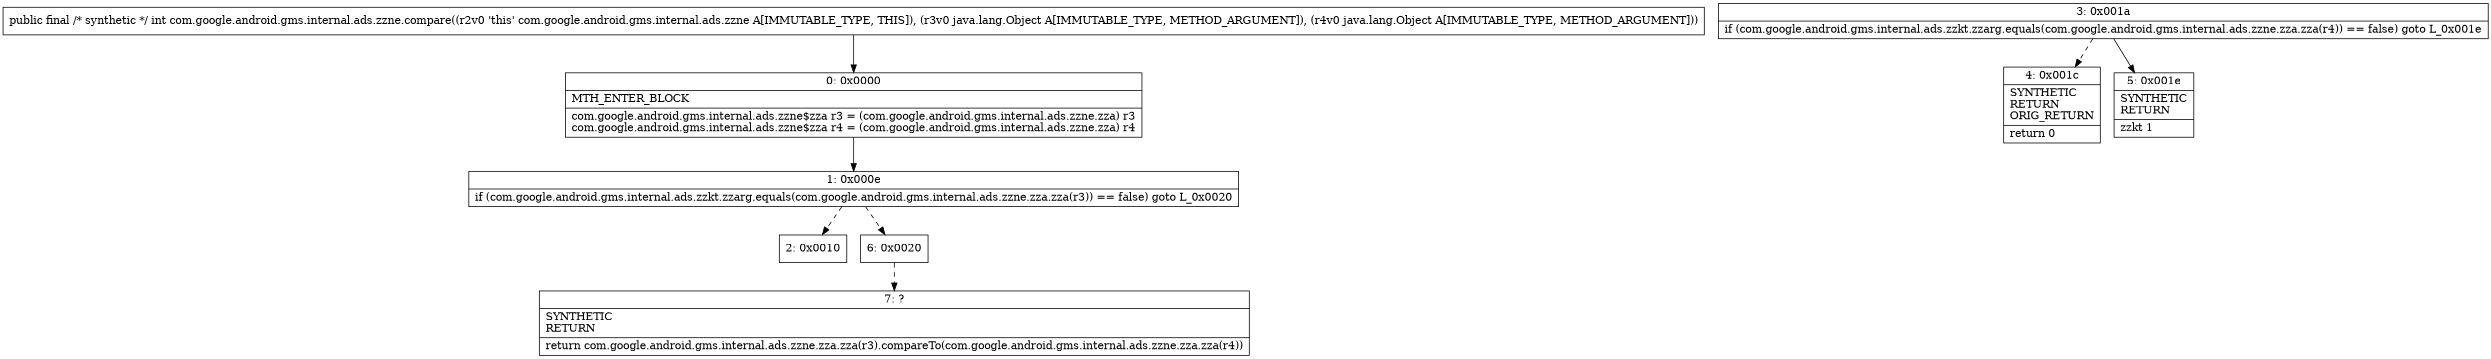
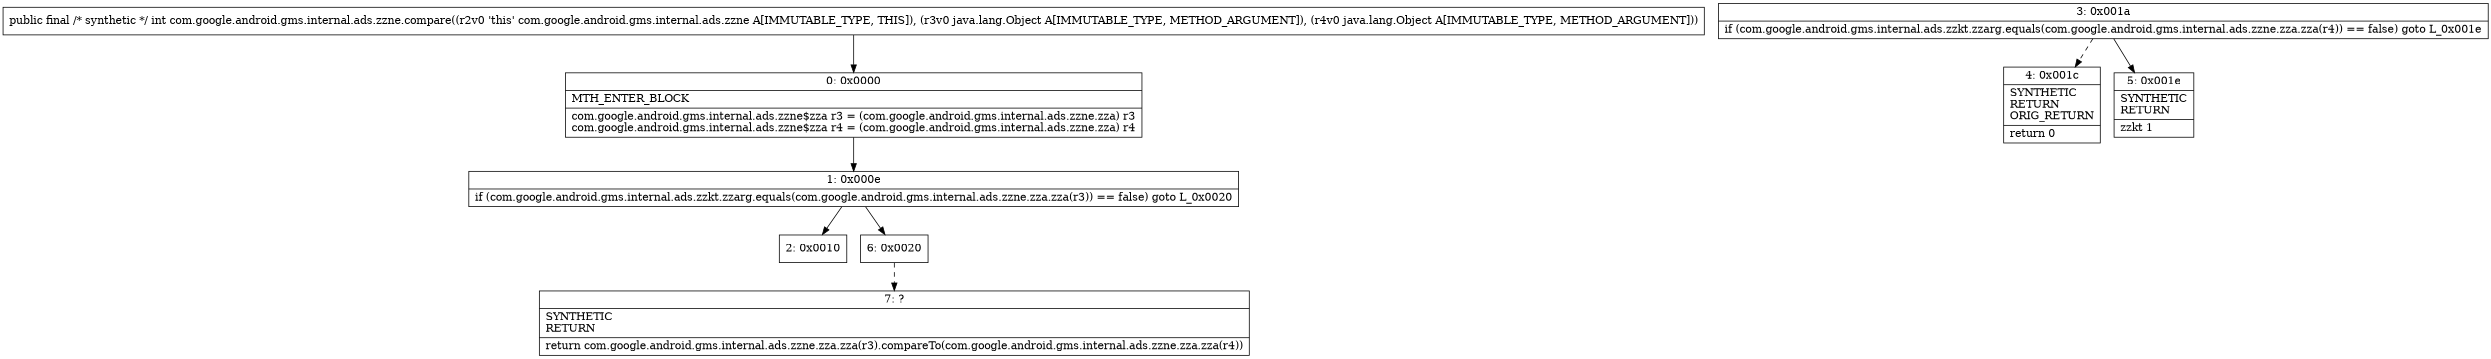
(834, 218) -> (834, 218)
(873, 218) -> (873, 218)
